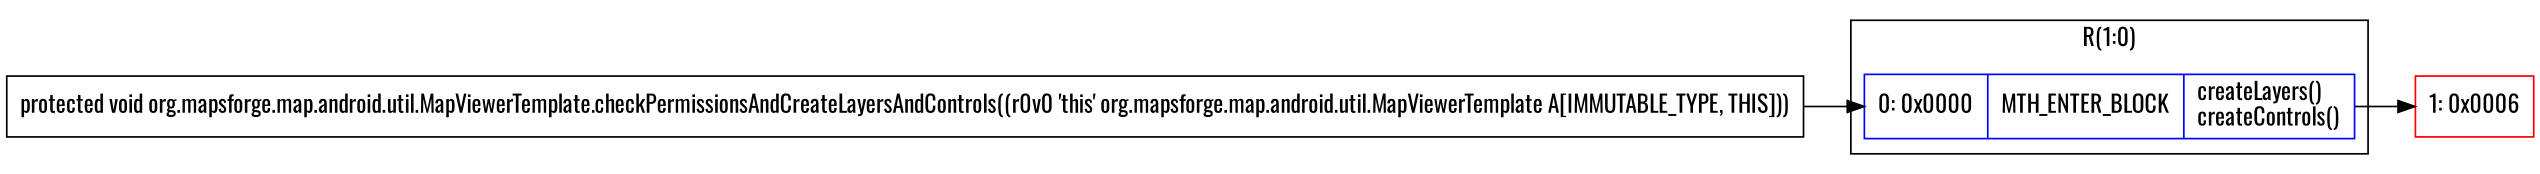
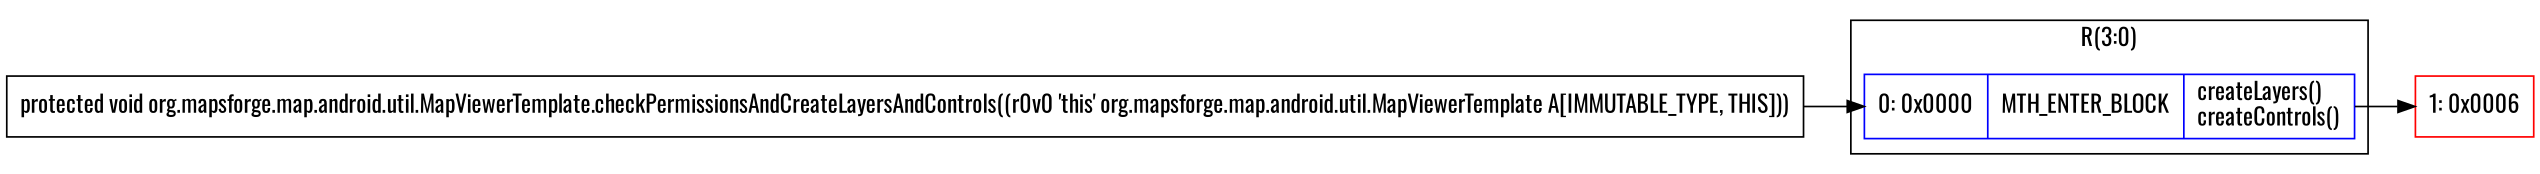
(2109, 40) -> (2109, 40)
